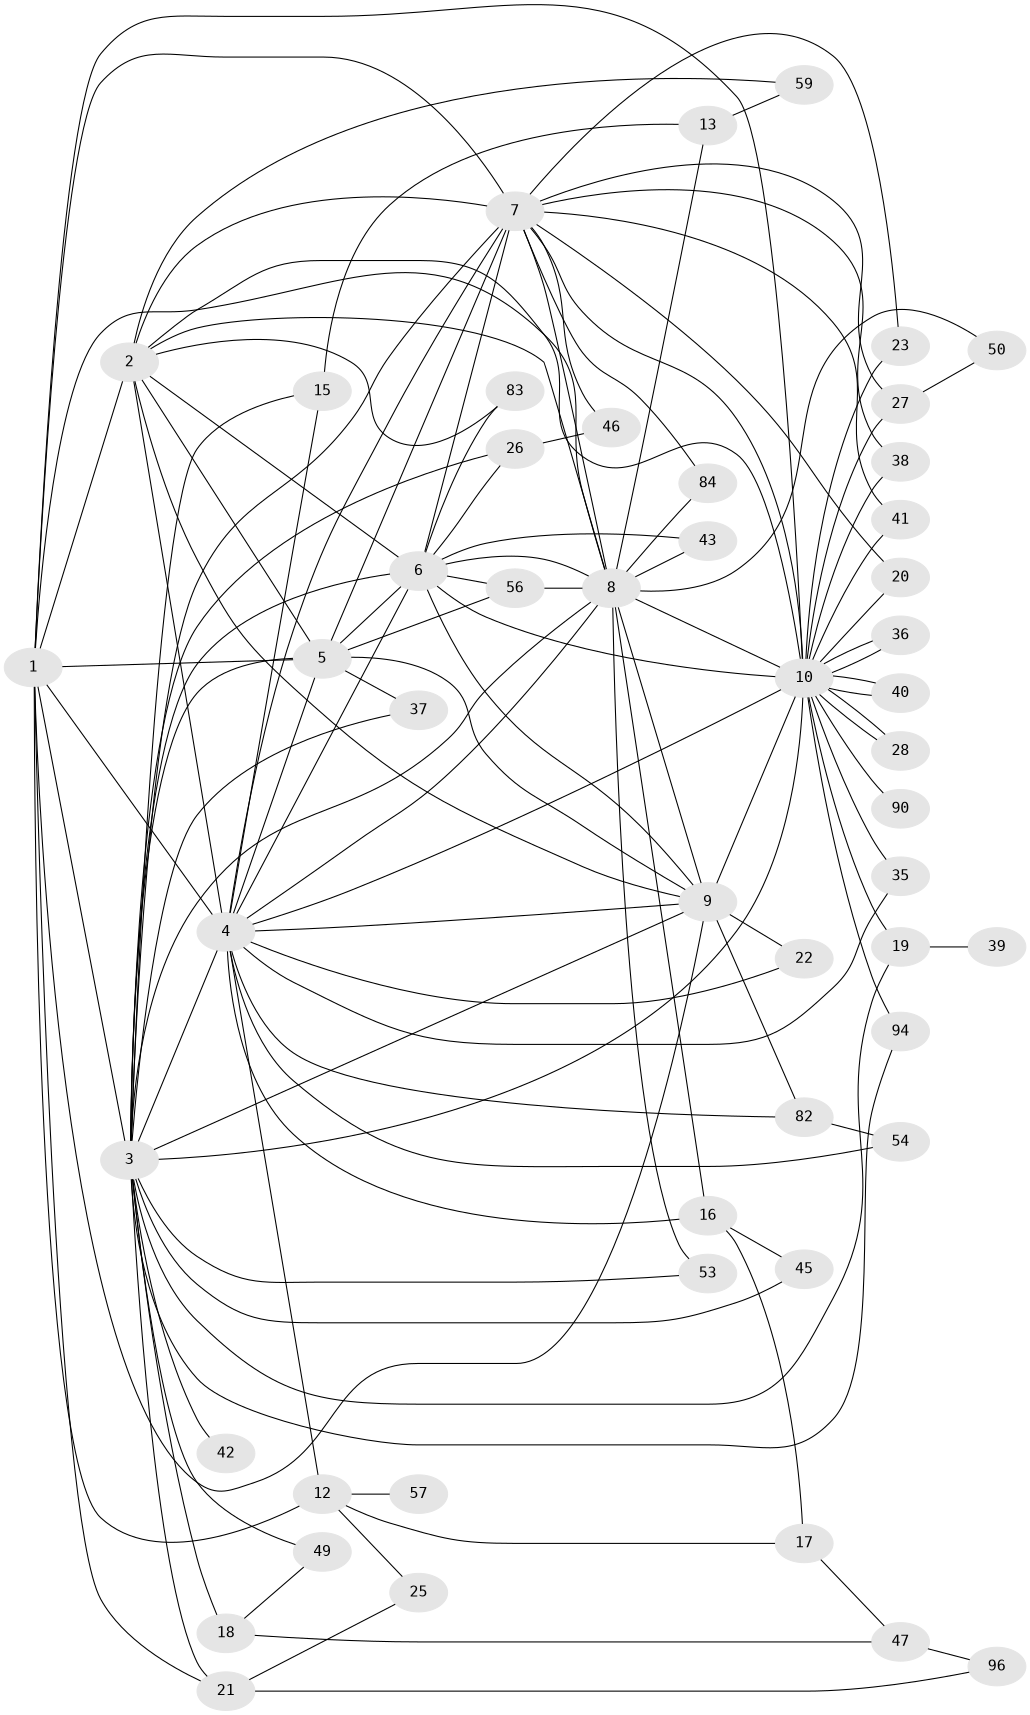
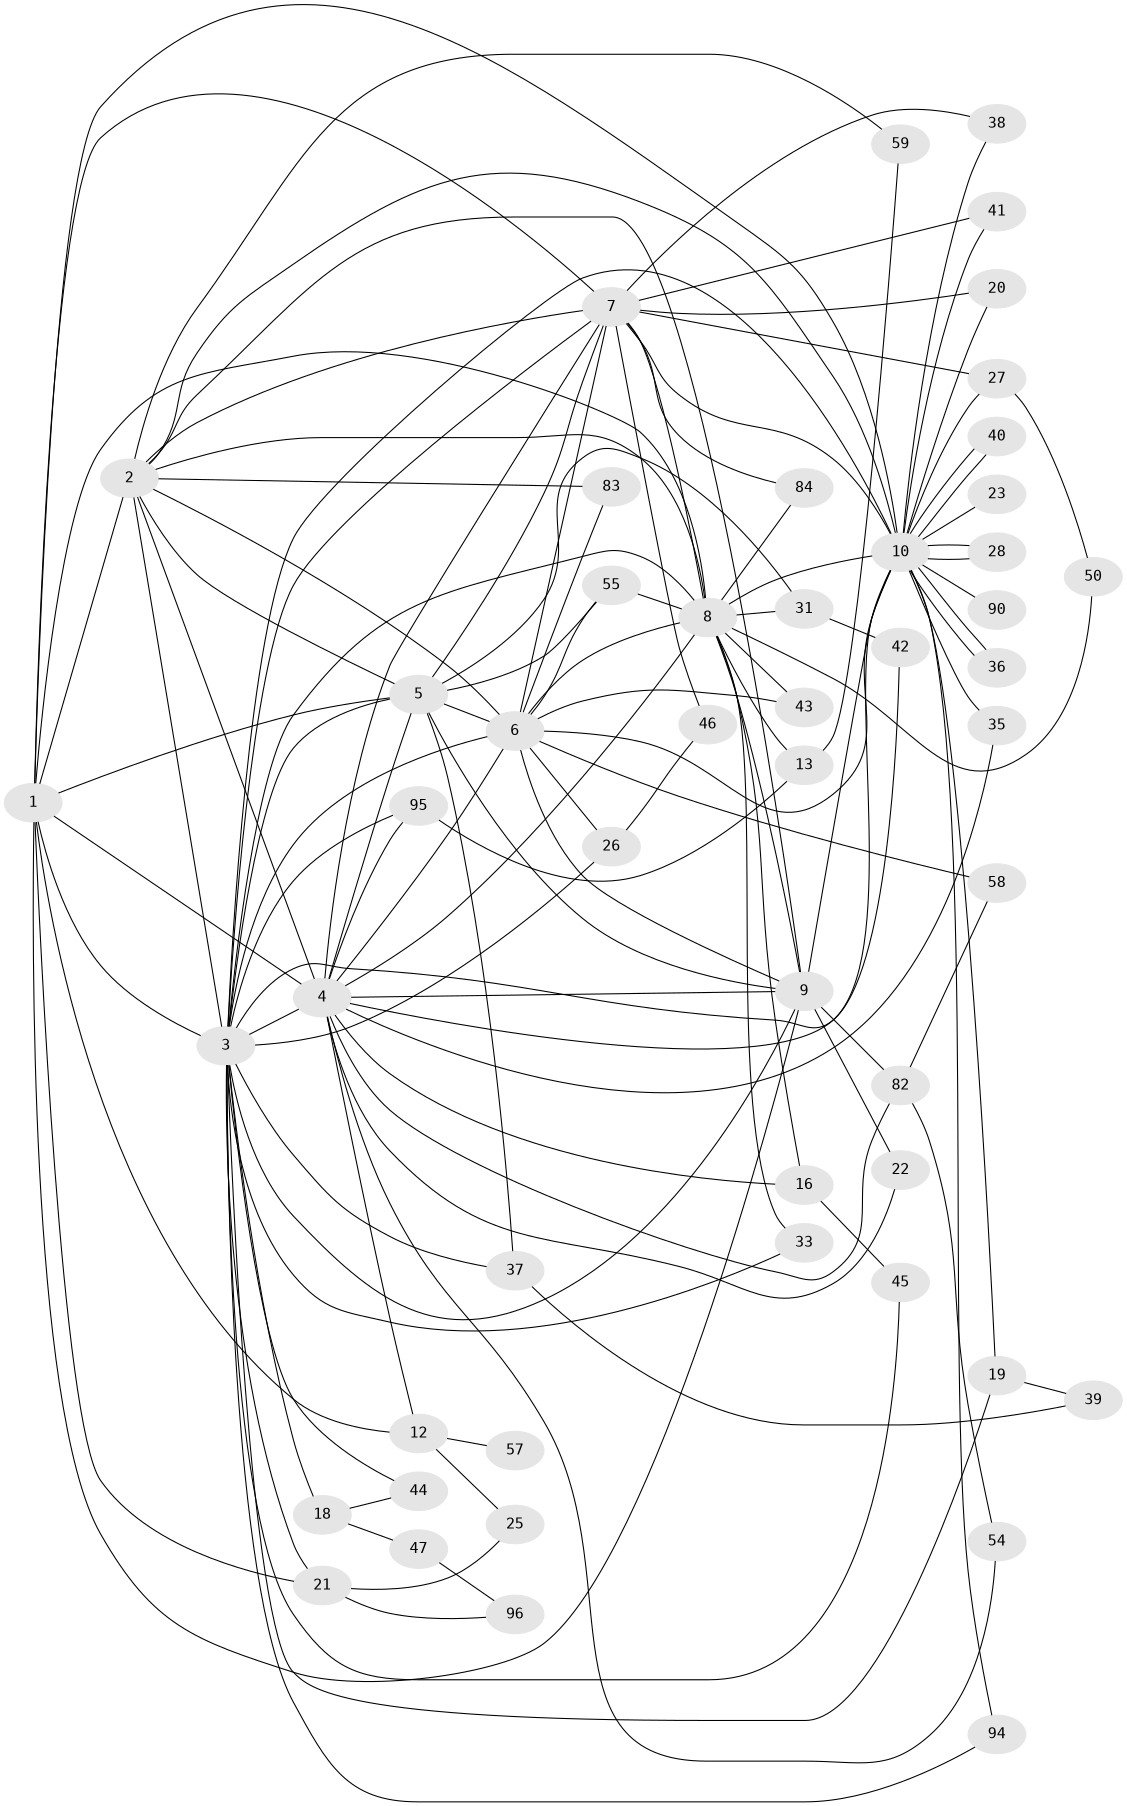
(796, 38) -> none
(322, 391) -> (419, 806)
(515, 588) -> (611, 585)
none -> (804, 609)
none -> (178, 762)
none -> (997, 883)
(708, 1274) -> (804, 1243)
none -> (780, 1423)
(804, 1543) -> none
(322, 1552) -> (419, 1491)
